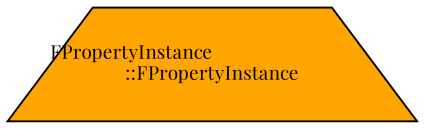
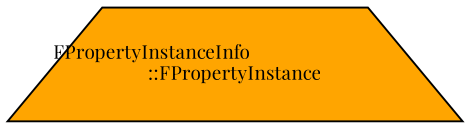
(212, 64) -> (235, 64)
